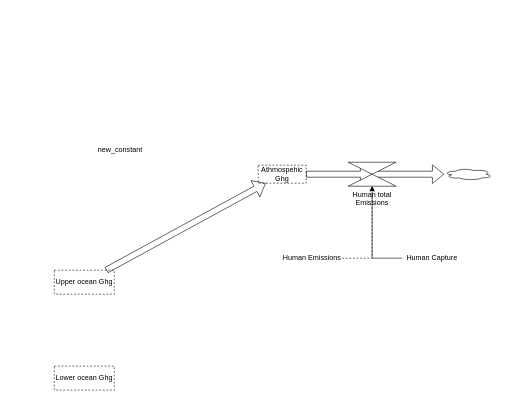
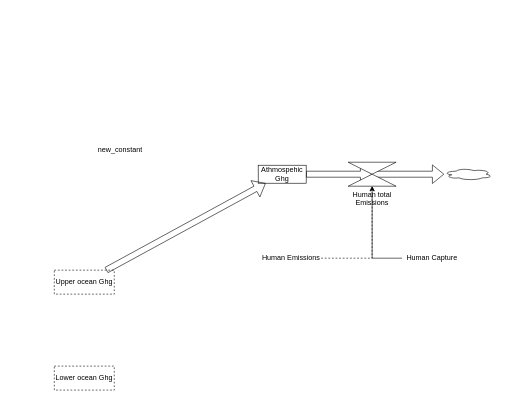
(282, 174) -> (282, 174)
(312, 258) -> (291, 258)
(374, 258) -> (372, 189)
